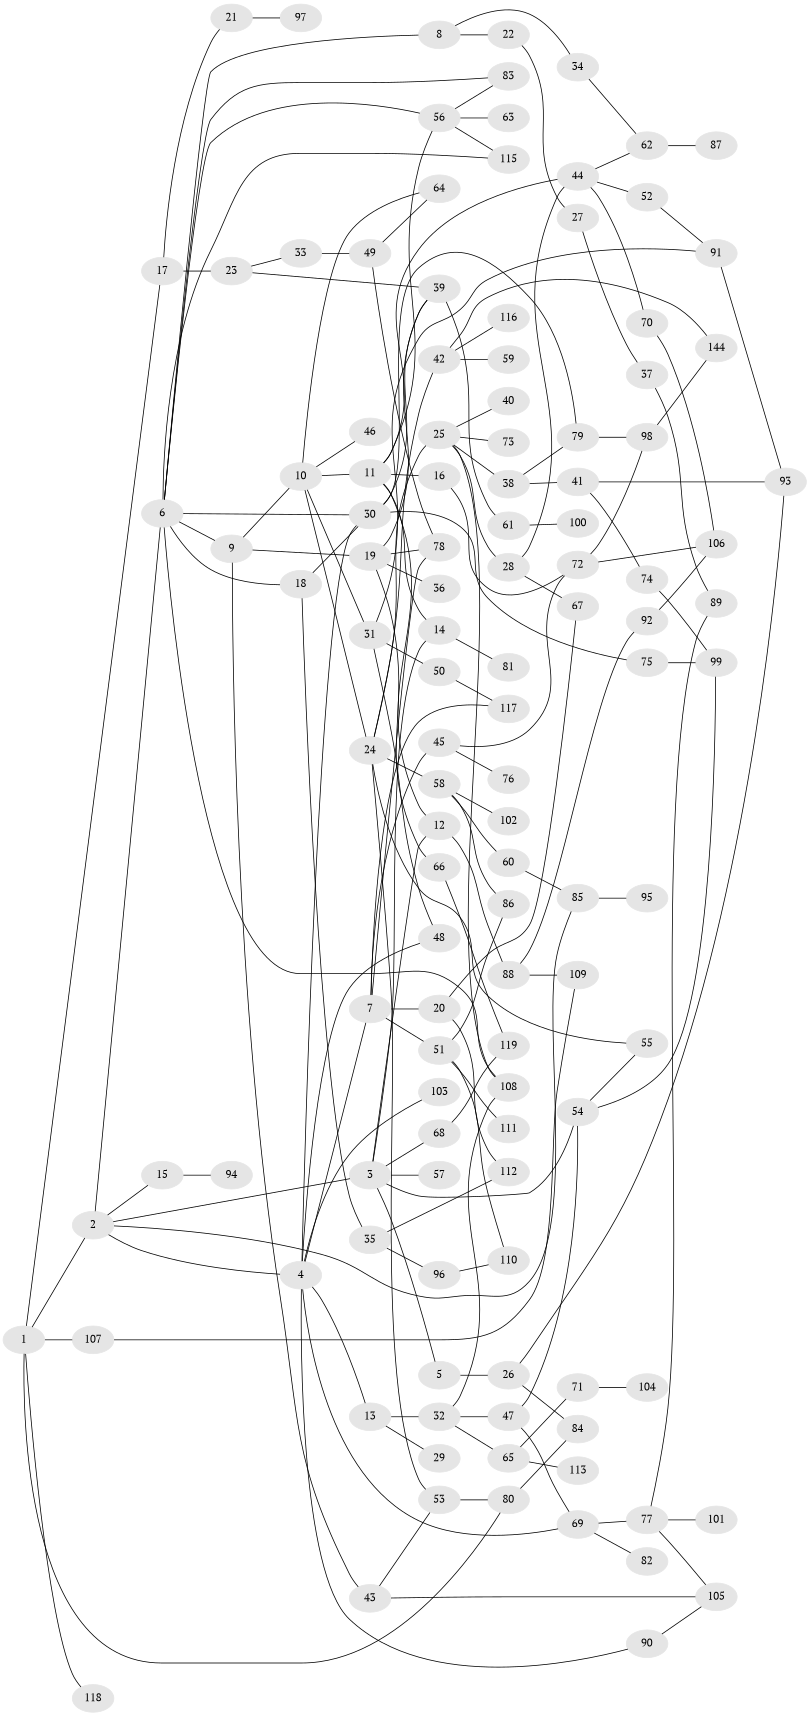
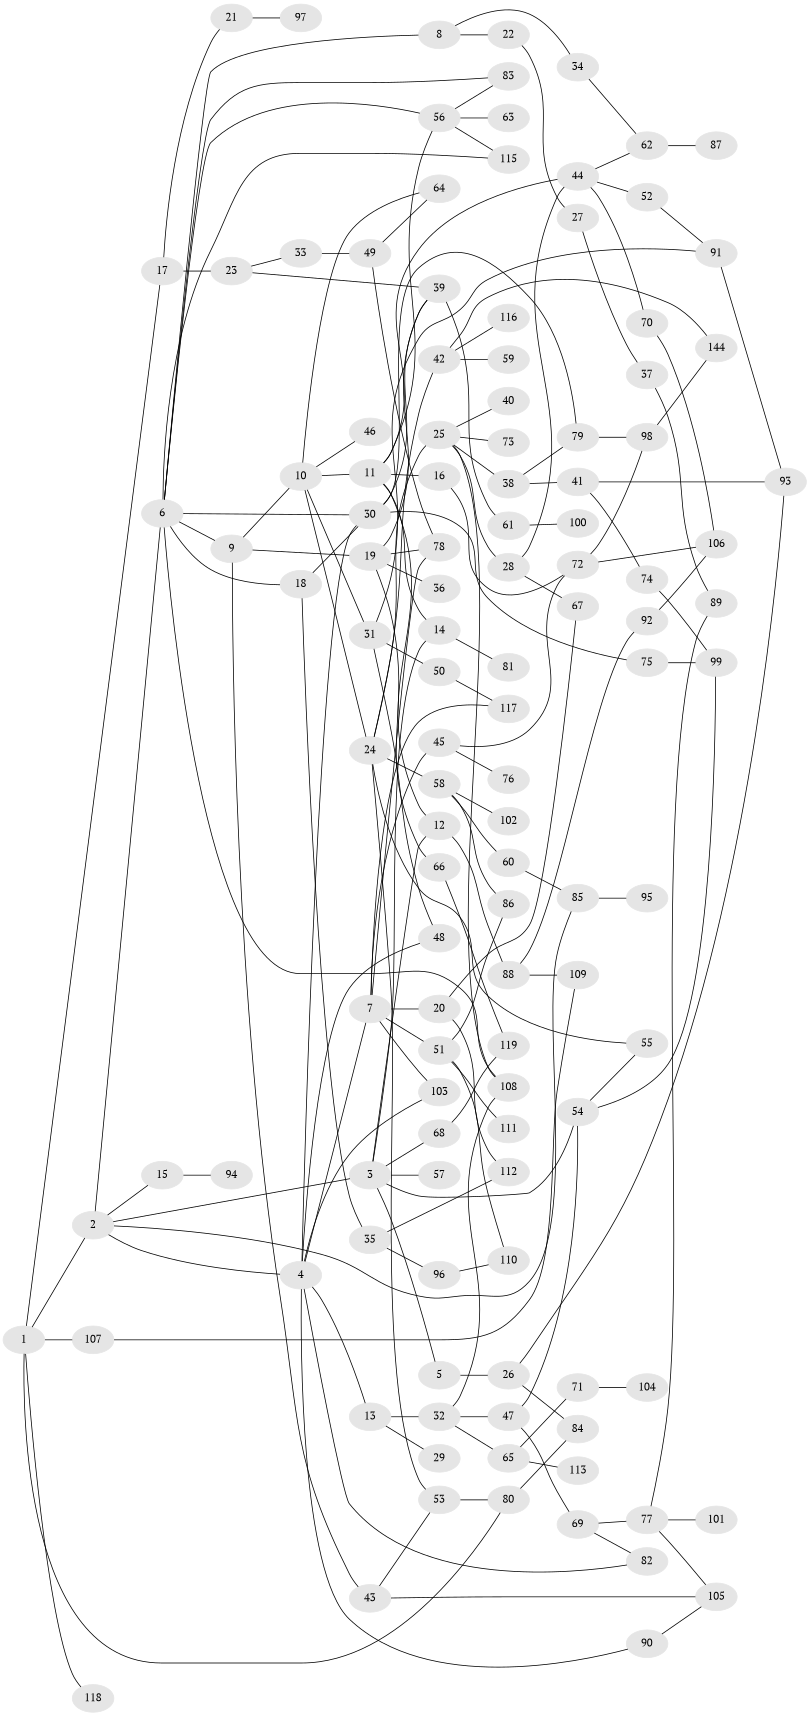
none -> (403, 1052)
(370, 1480) -> (377, 1530)
